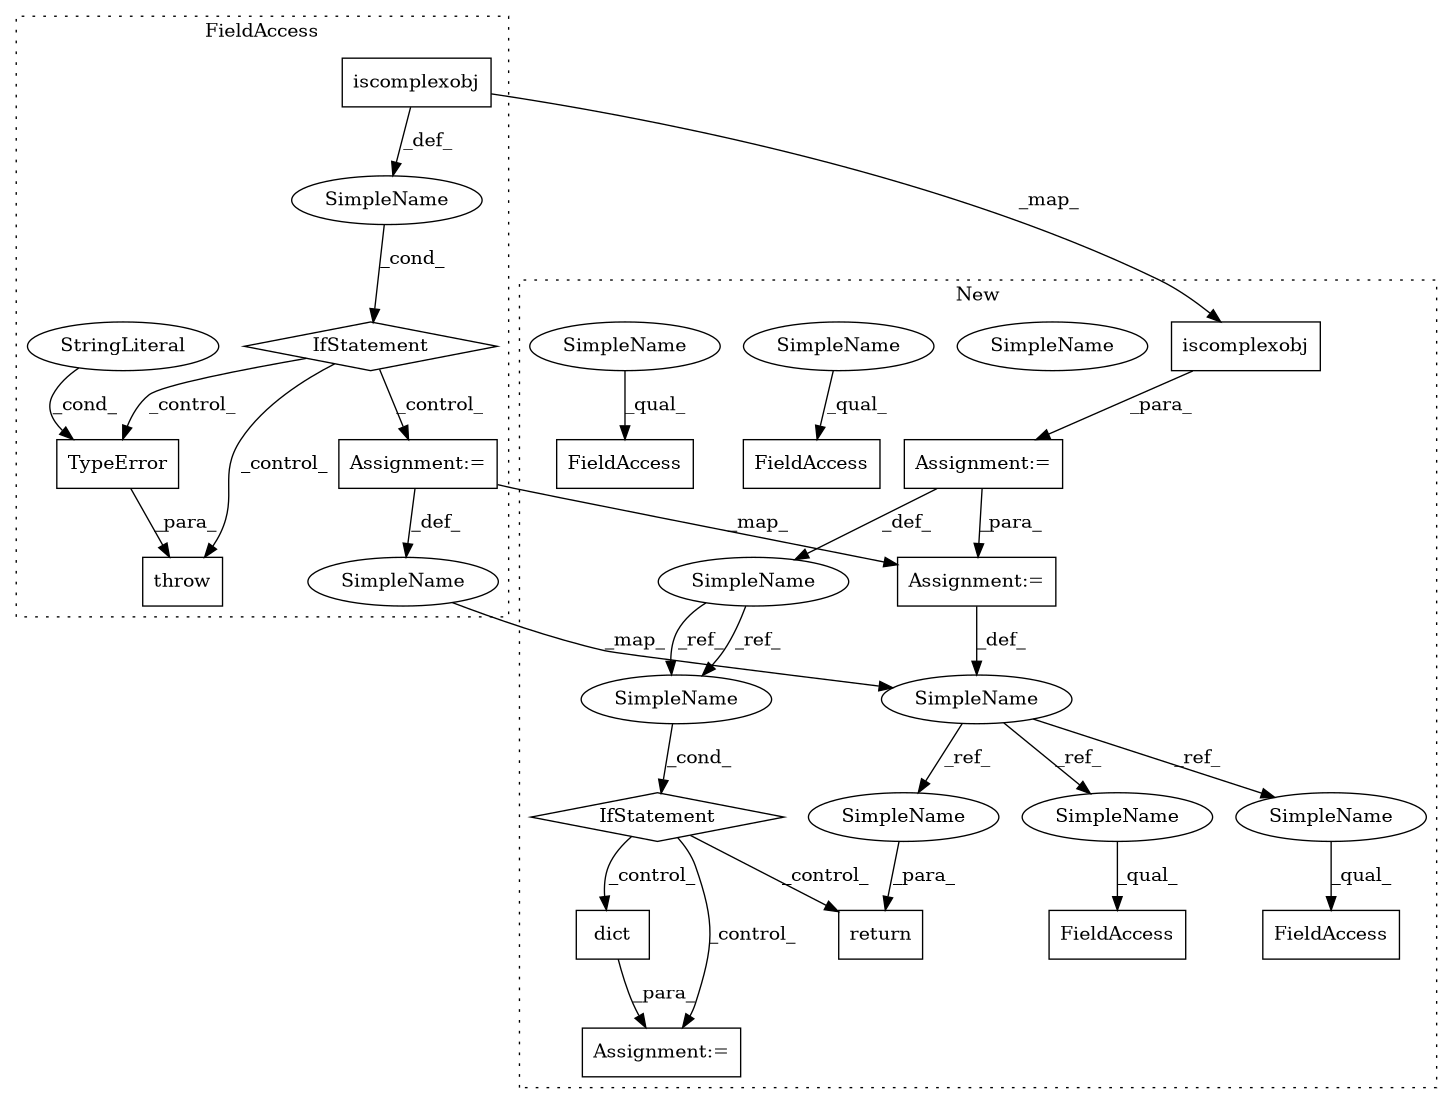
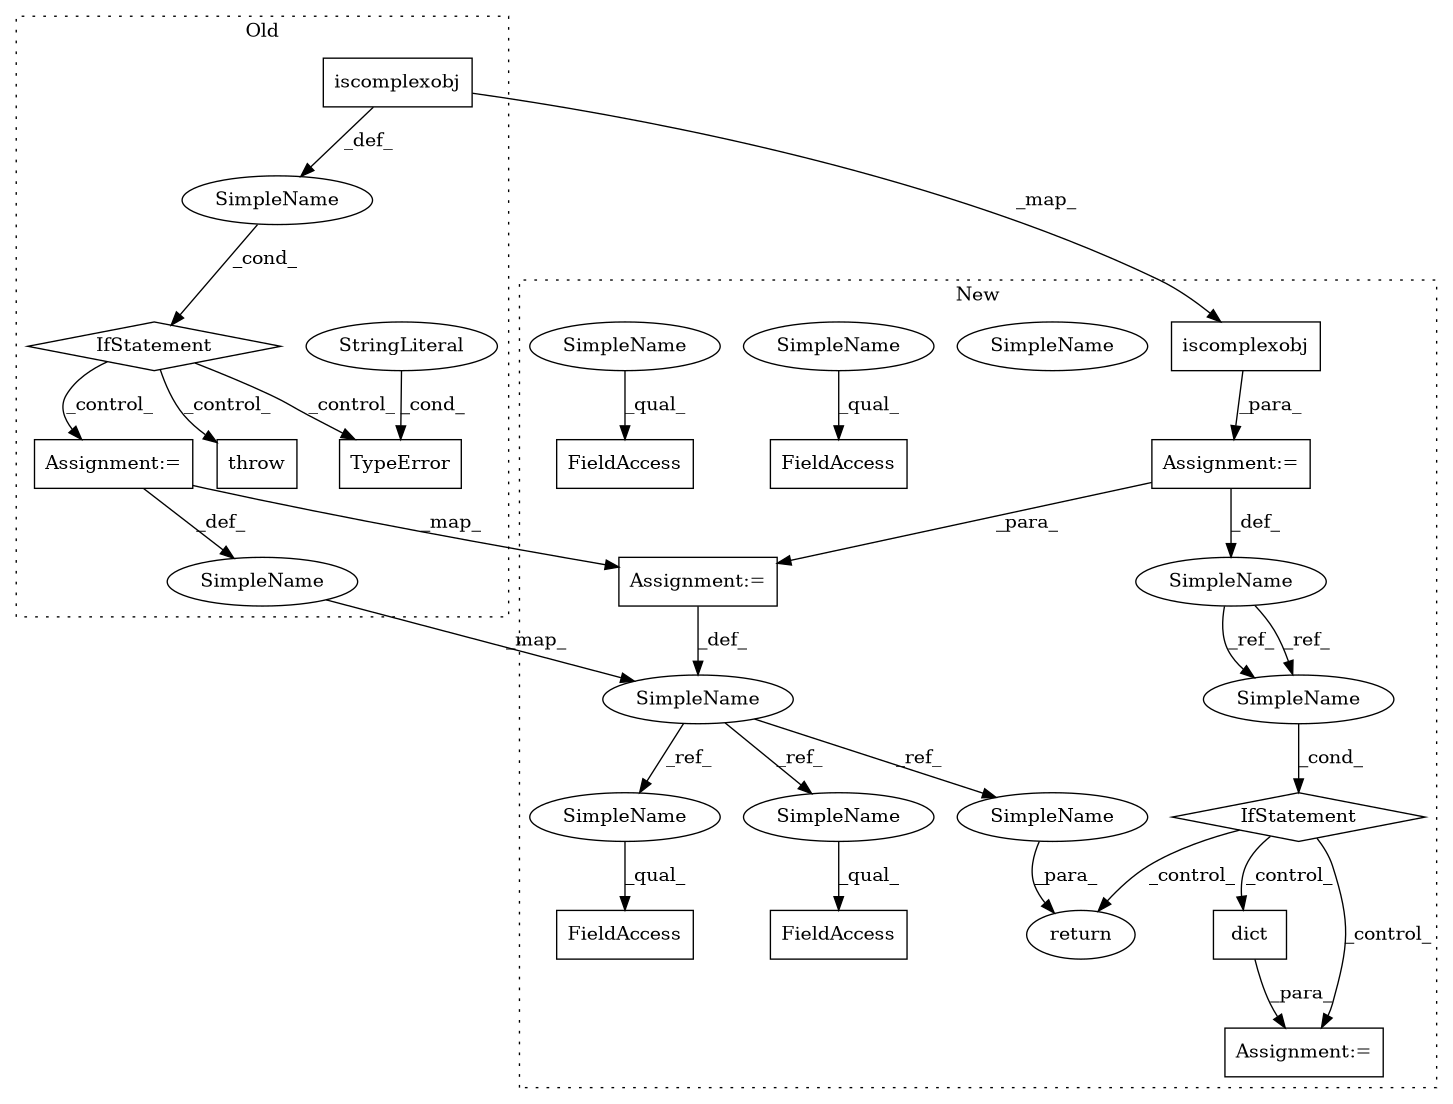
(262, 32) -> (262, 32)
(147, 517) -> none
(881, 935) -> (1081, 935)
